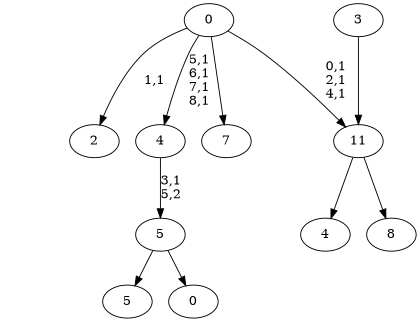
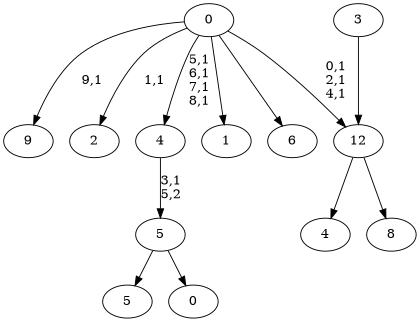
none -> (28, 141)
(226, 141) -> (226, 141)
none -> (292, 141)
(358, 141) -> (358, 141)
